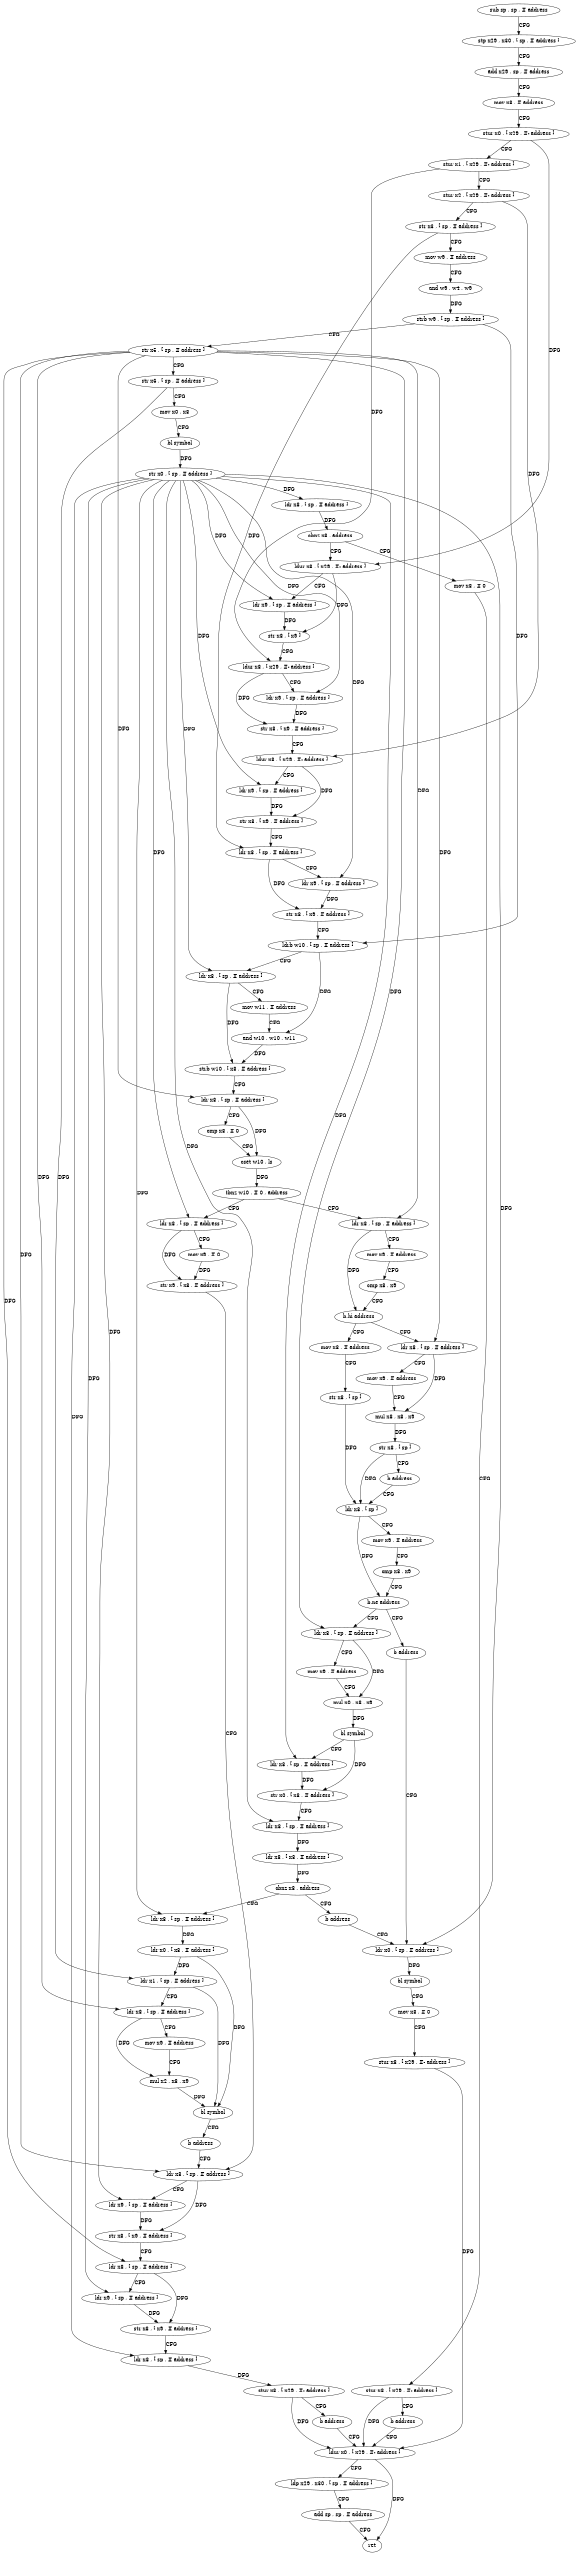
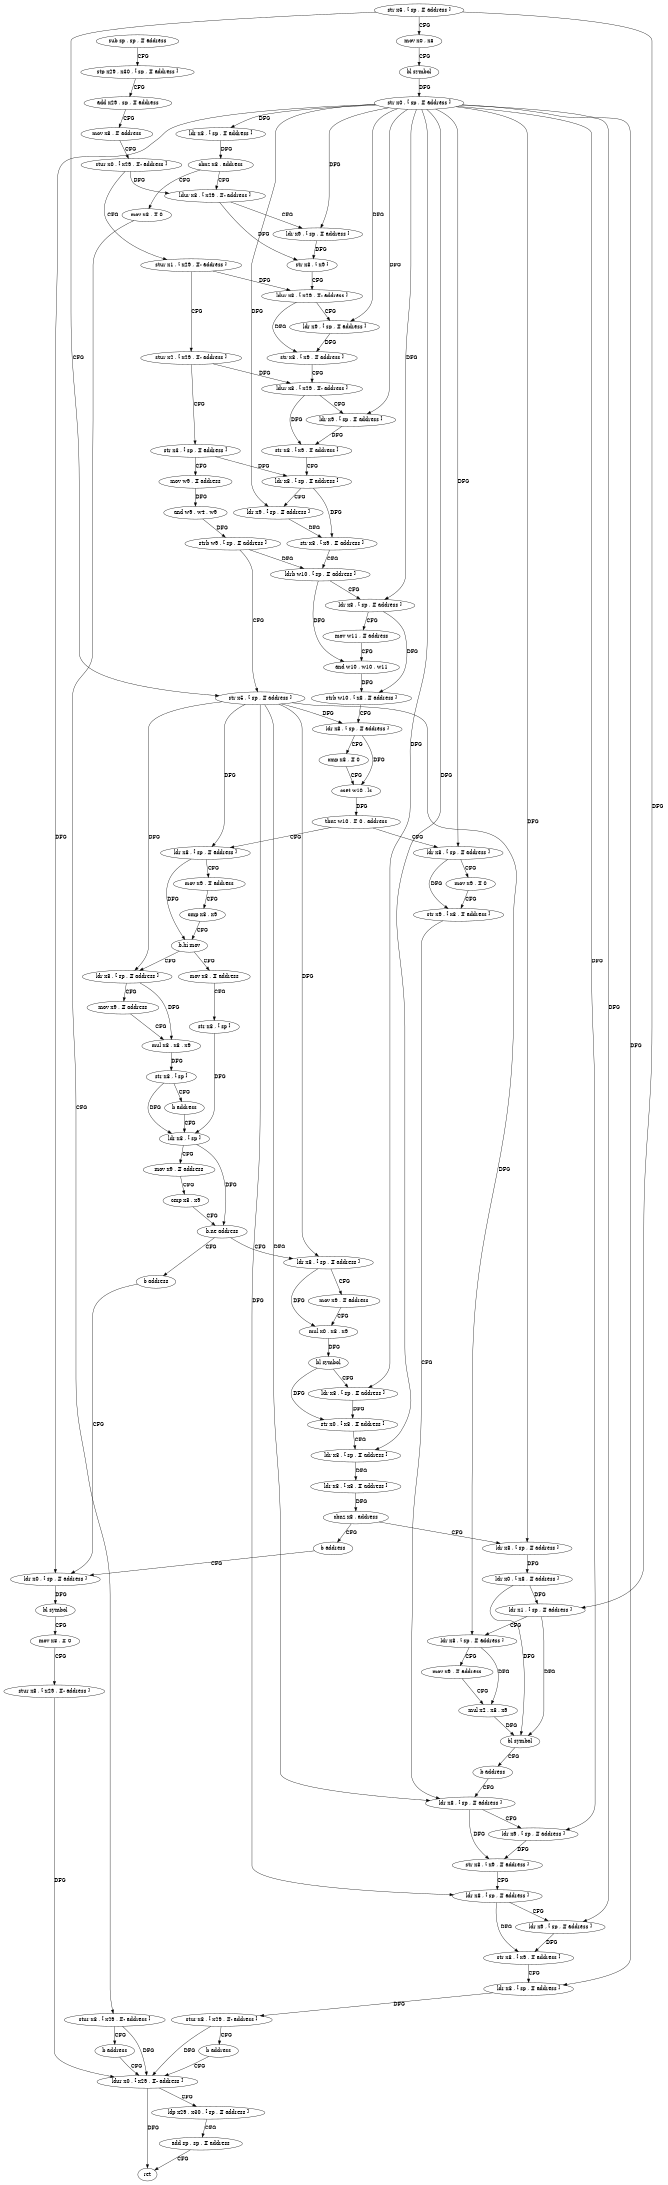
(456, 273) -> (201, 497)
(173, 364) -> (71, 267)
(205, 1271) -> (471, 899)
(359, 1317) -> (189, 946)
